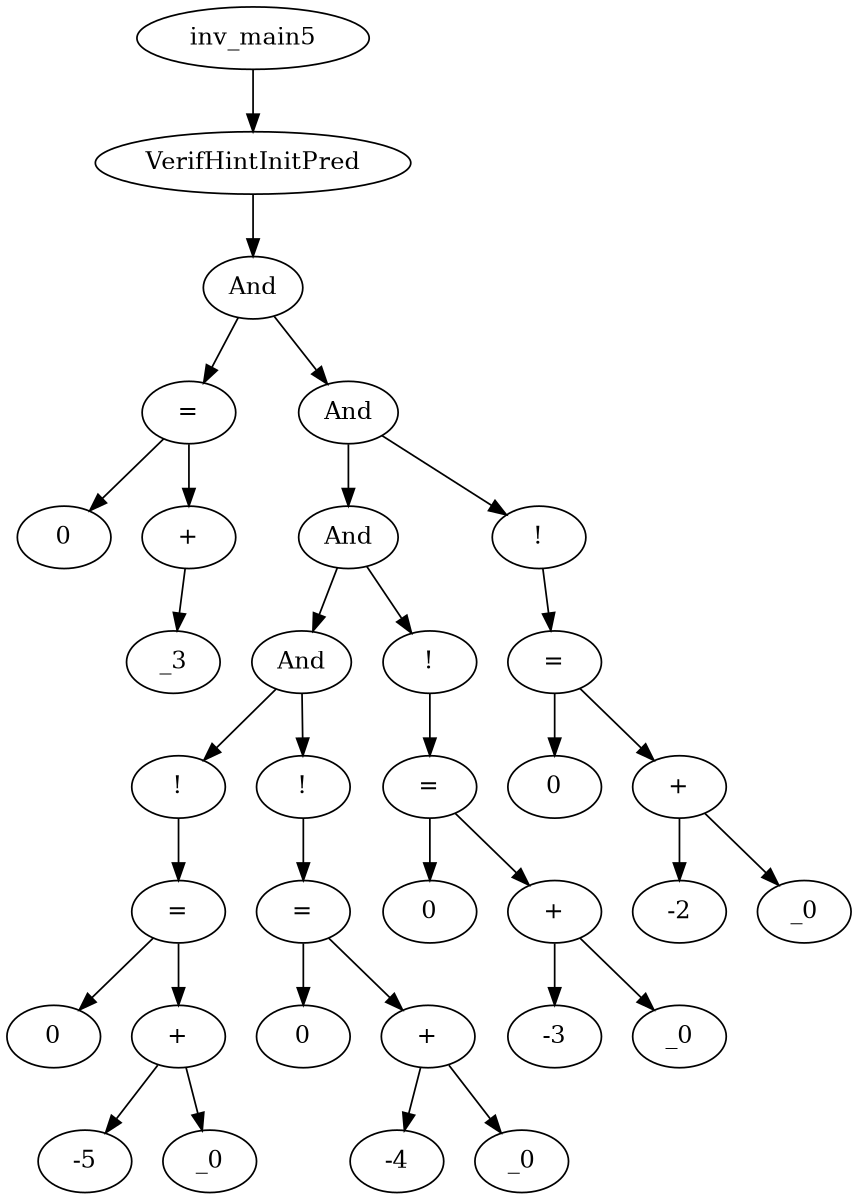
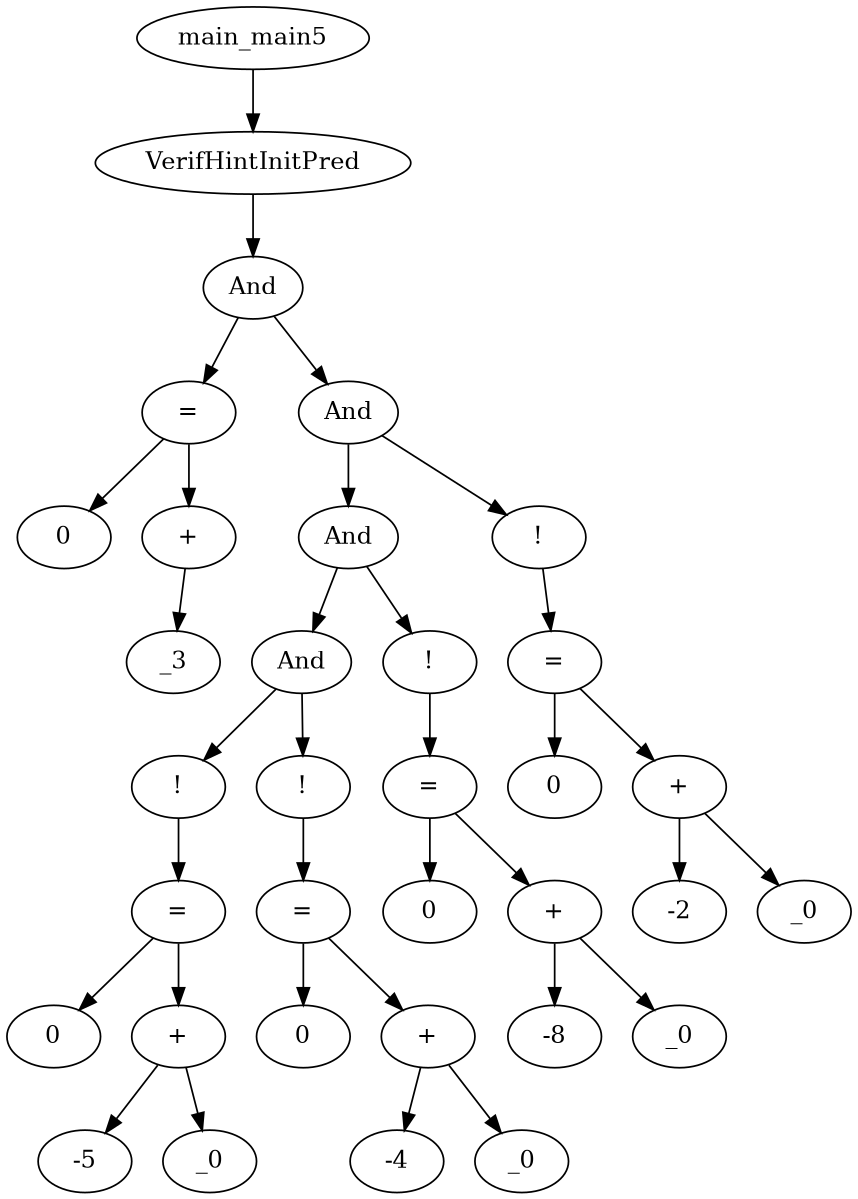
(253, 38) -> (253, 38)
(555, 1037) -> (555, 1037)
